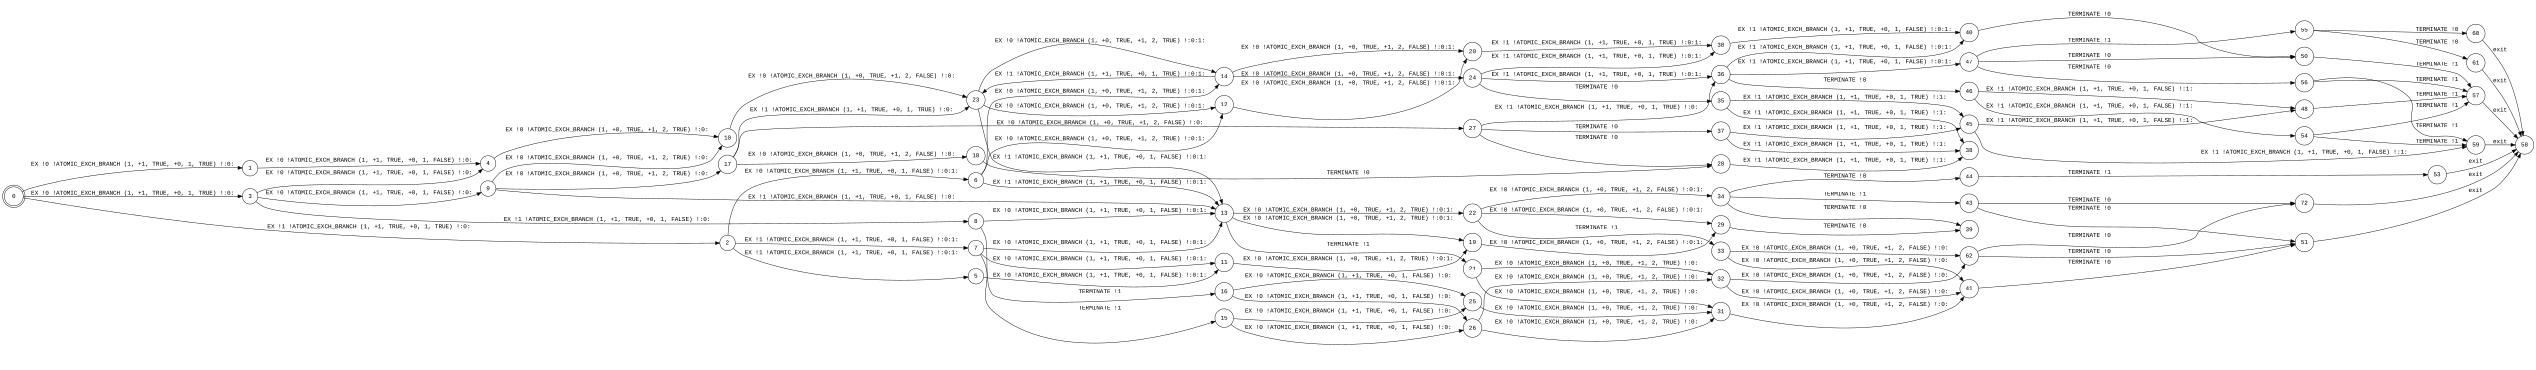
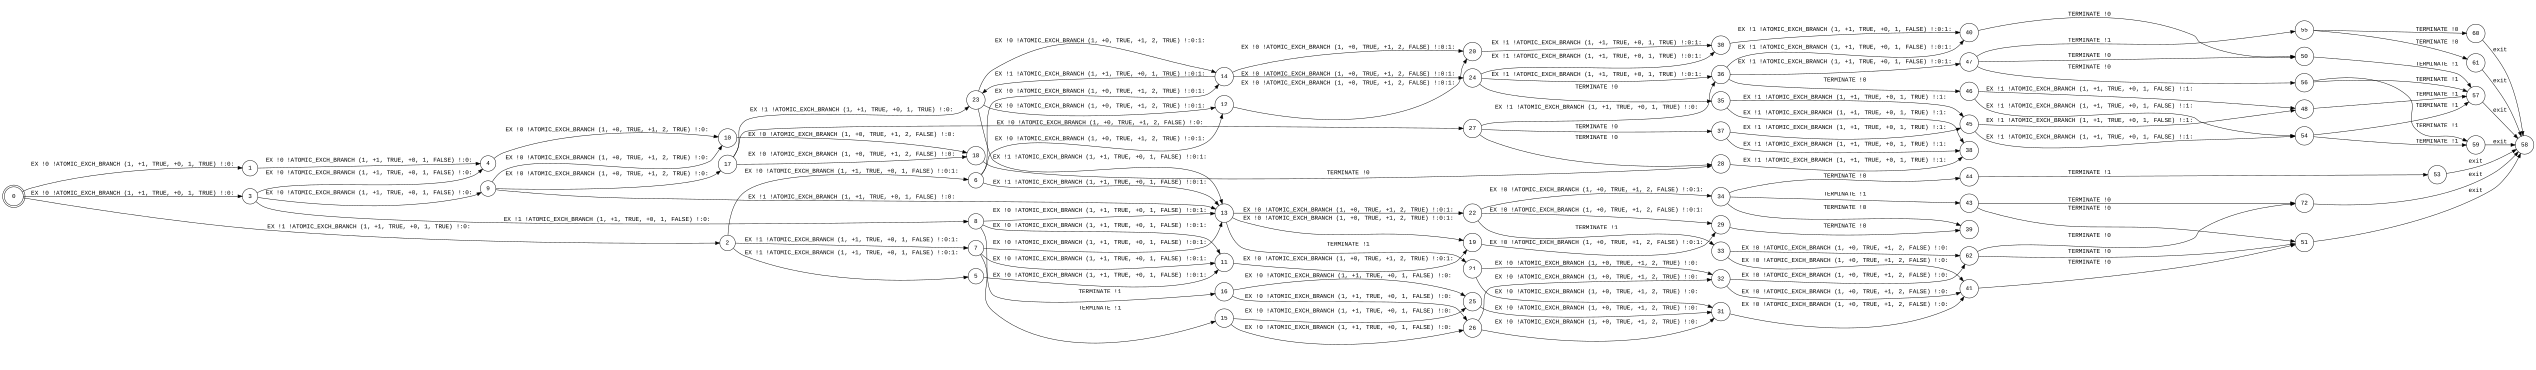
(838, 79) -> (850, 140)
(2213, 162) -> (2131, 144)
none -> (1103, 232)
